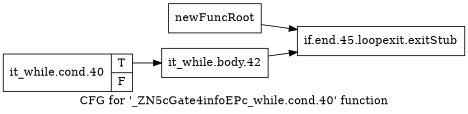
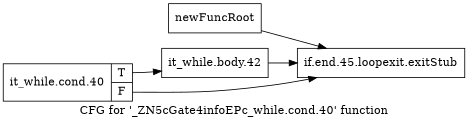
none -> (221, 91)
